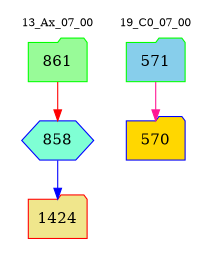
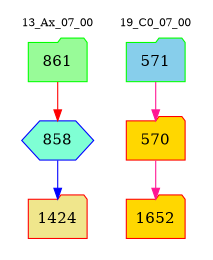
(156, 140) -> (156, 140)
none -> (156, 219)
